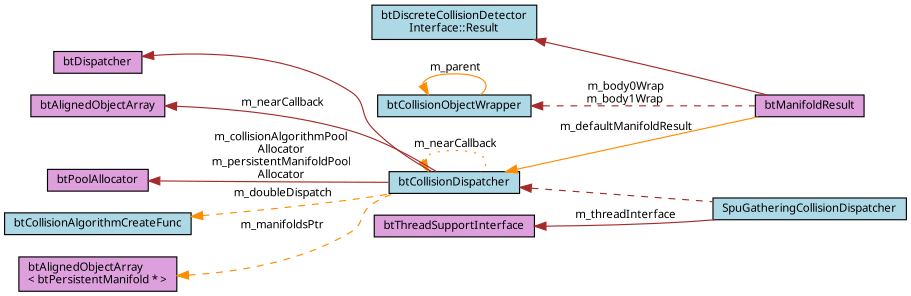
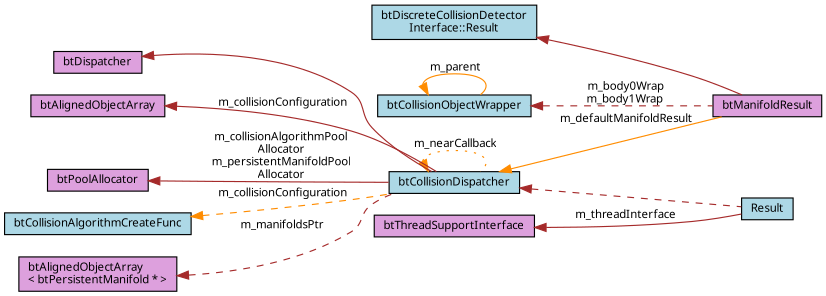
(282, 103) -> (282, 103)
(282, 193) -> (282, 193)
(810, 209) -> (767, 209)
(301, 255) -> (301, 255)
